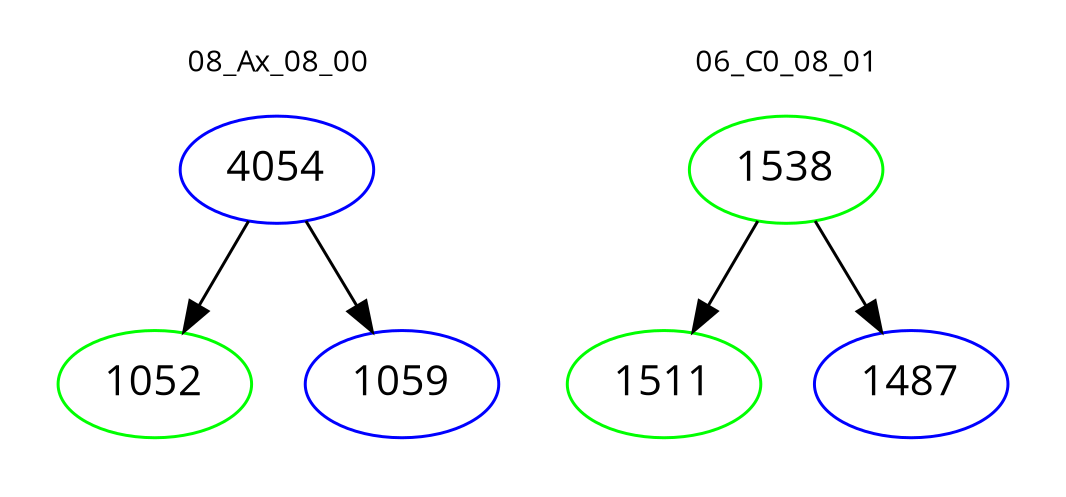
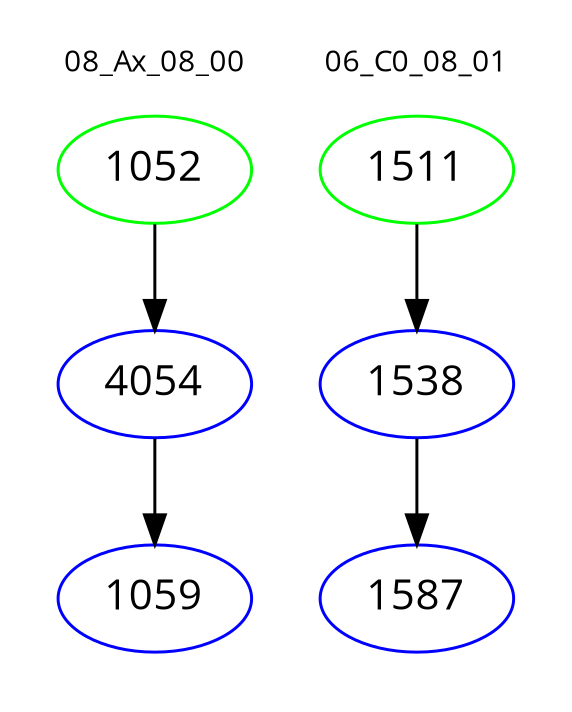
(786, 170) -> (417, 384)
(224, 263) -> (155, 262)
(733, 263) -> (417, 262)
(911, 384) -> (417, 599)
